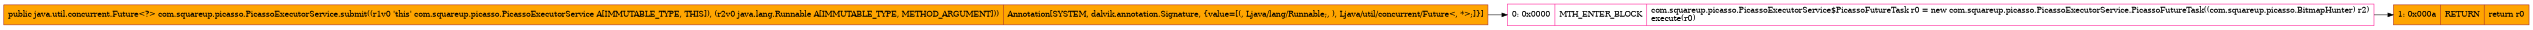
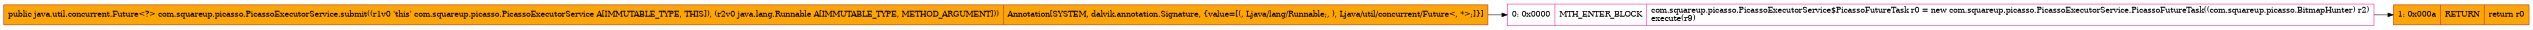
(1673, 19) -> (1673, 19)
